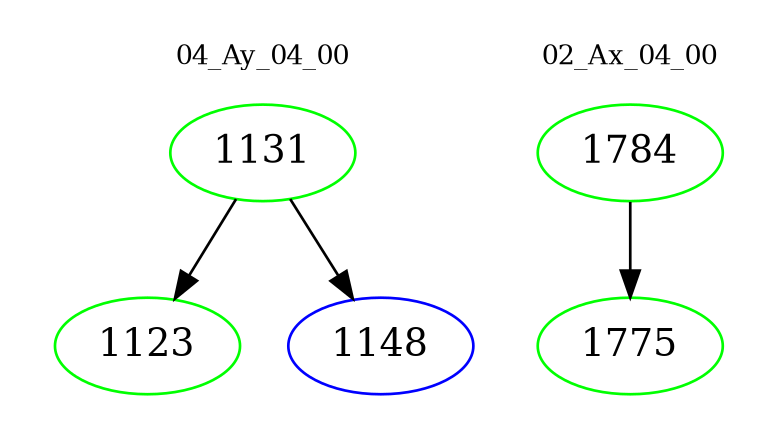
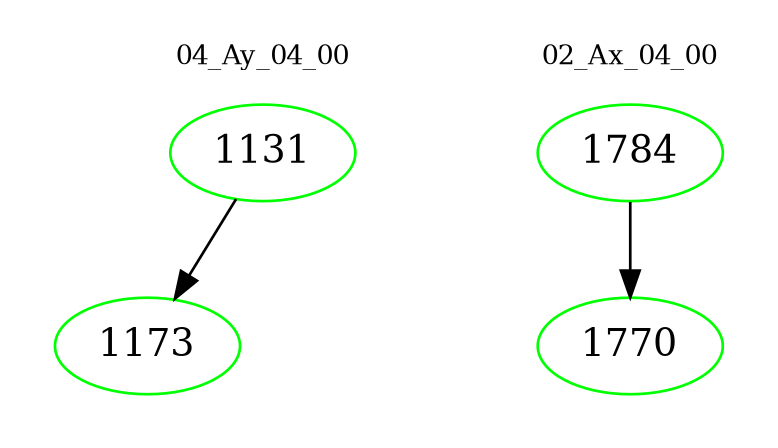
(148, 346) -> (148, 346)
(381, 346) -> none
(630, 346) -> (630, 346)
